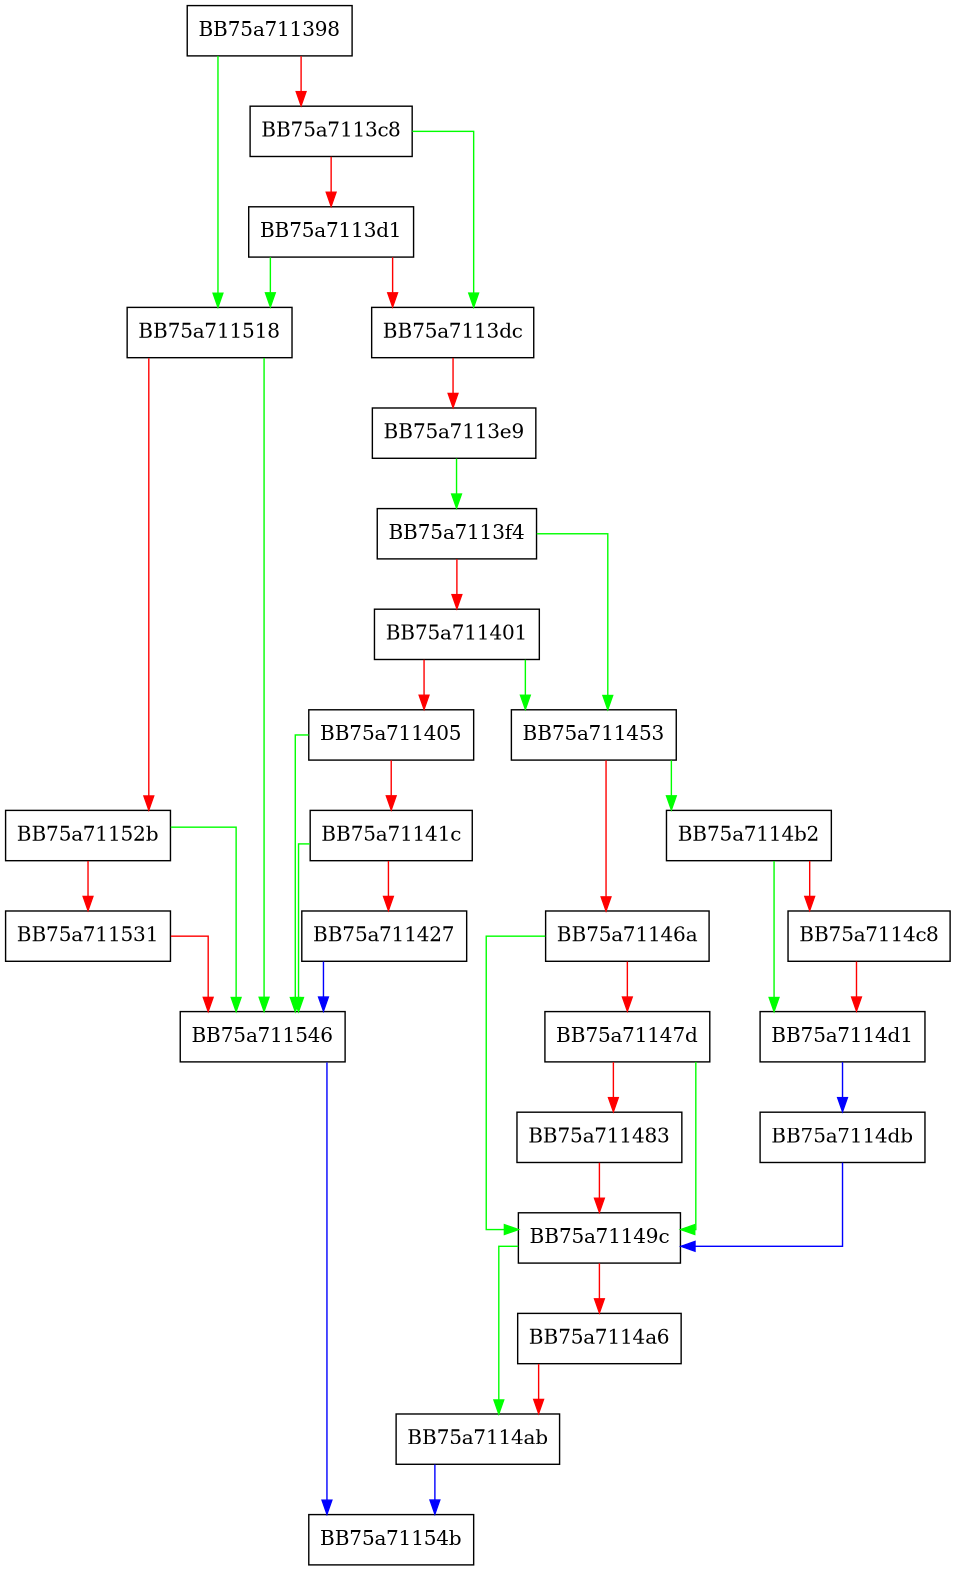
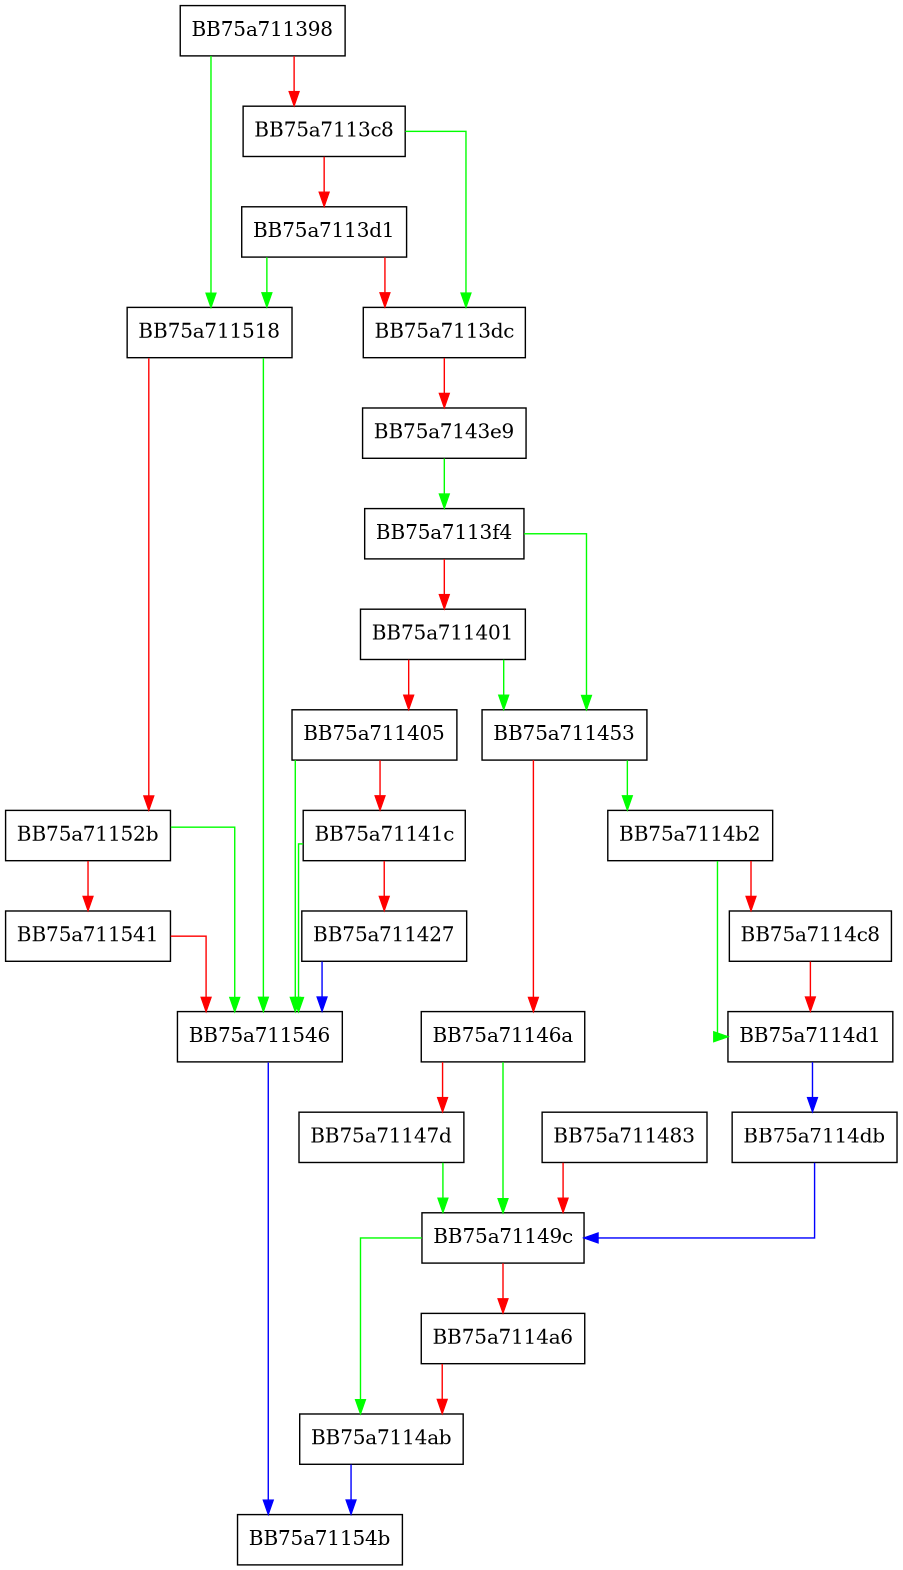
(454, 433) -> (444, 433)
(88, 936) -> (88, 936)
(613, 1080) -> none
